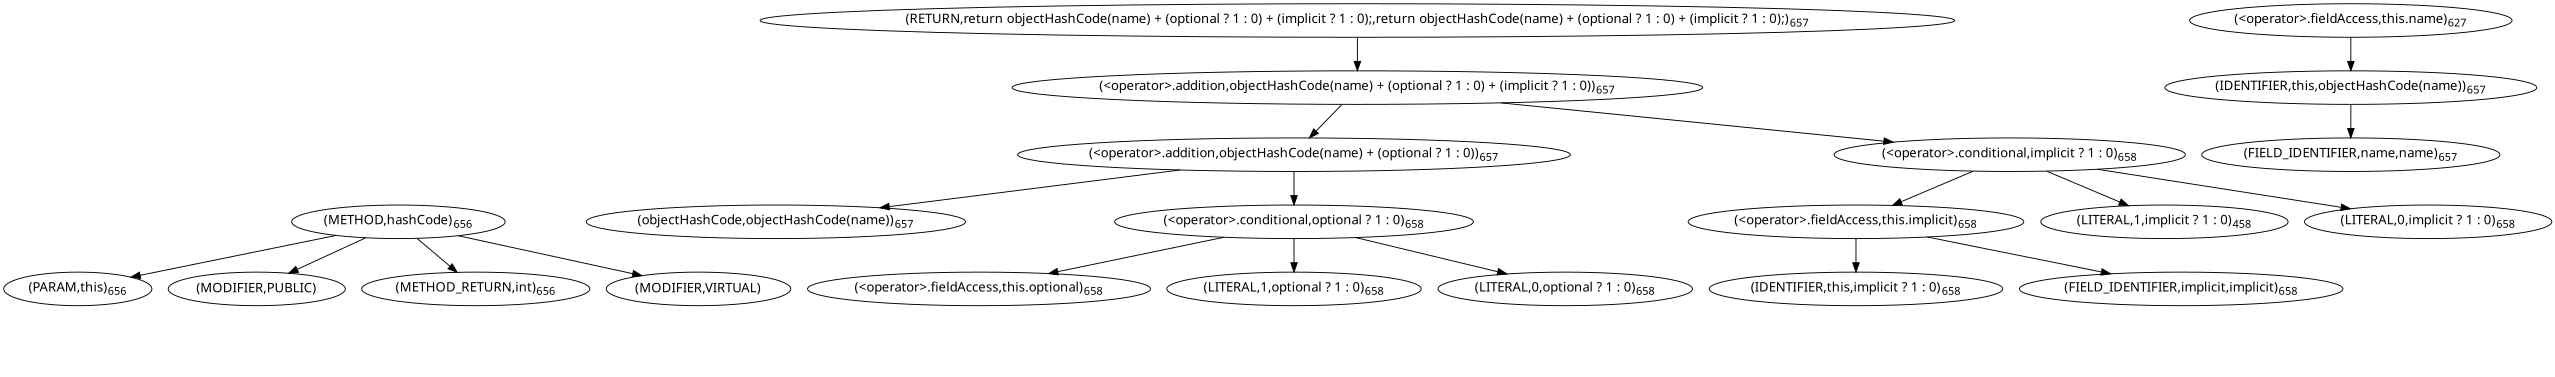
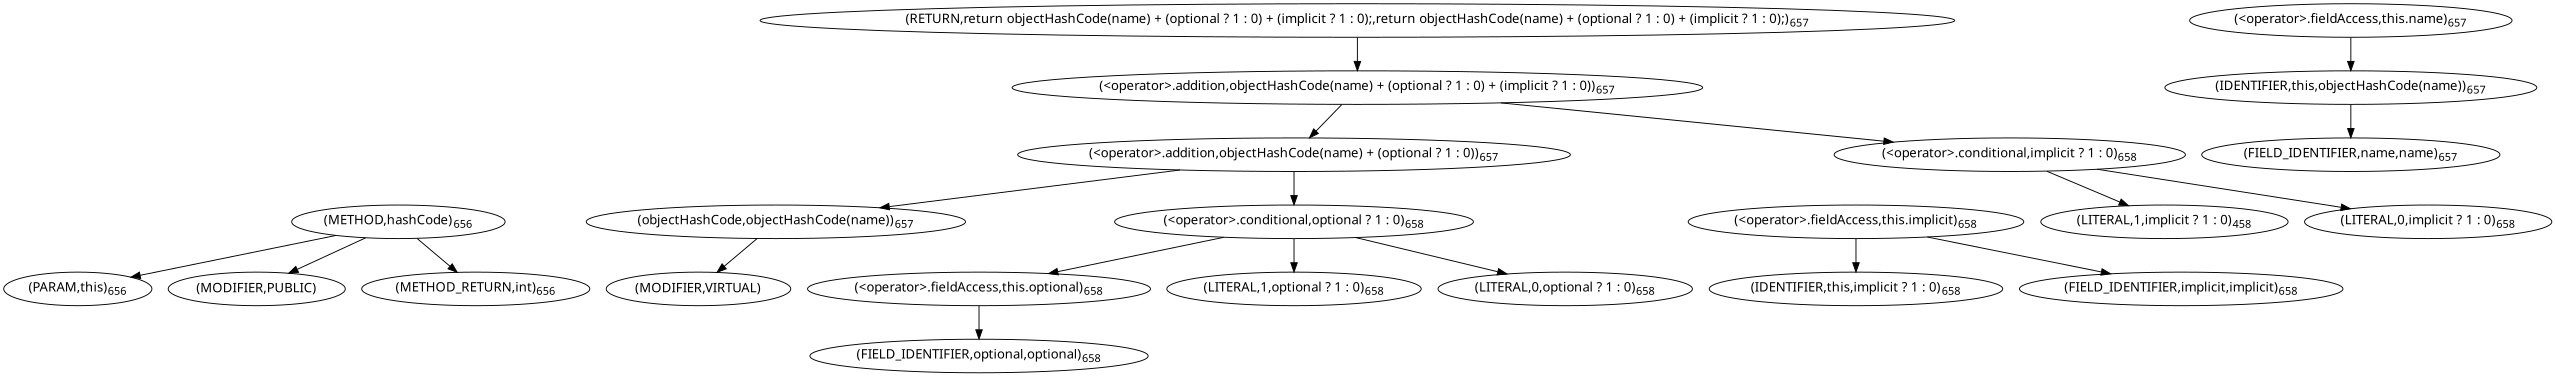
(2458, 19) -> (2458, 19)
(1937, 186) -> none
(546, 255) -> (741, 252)
none -> (979, 356)
